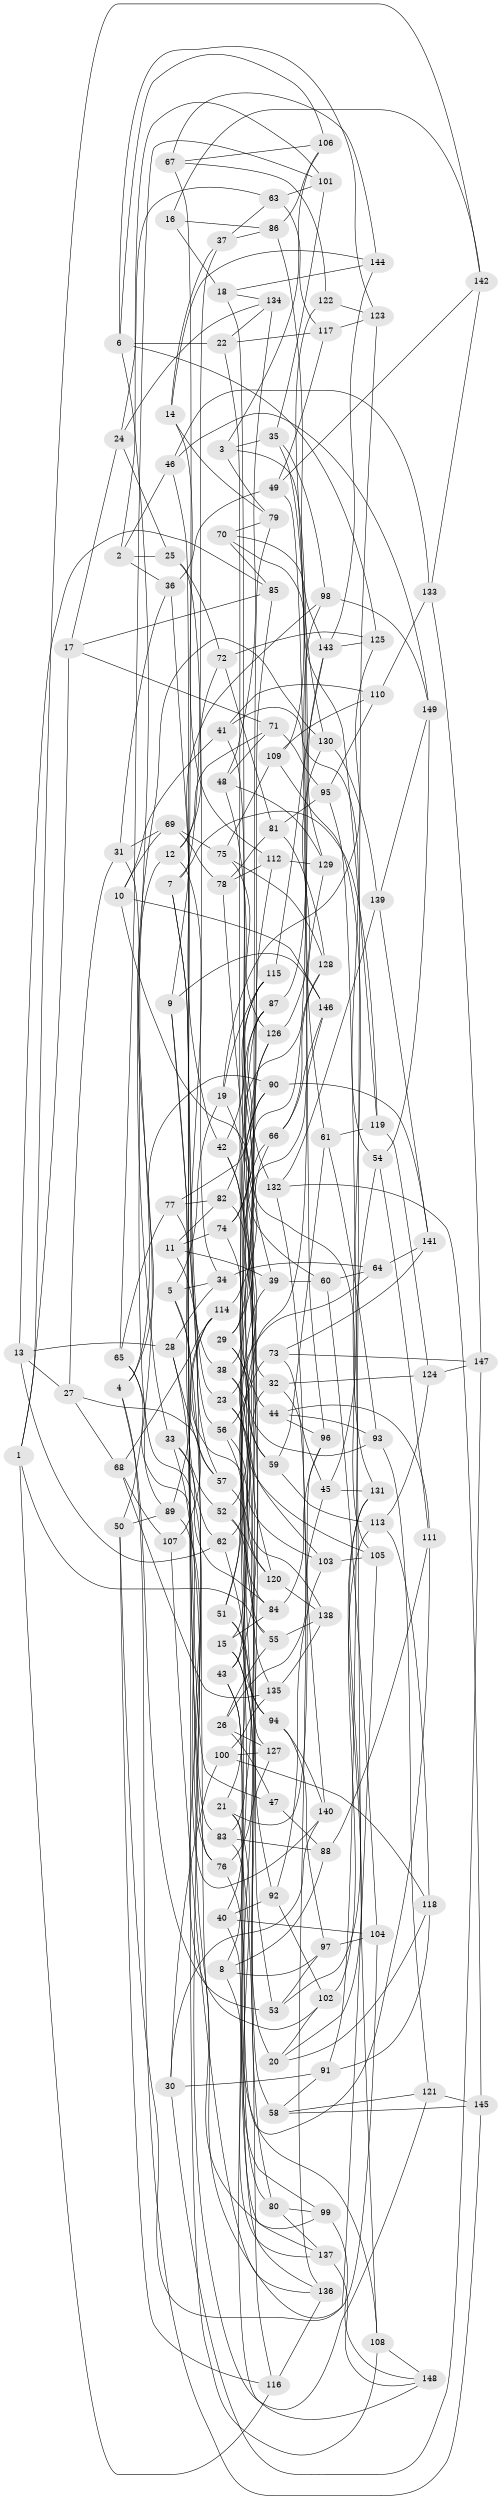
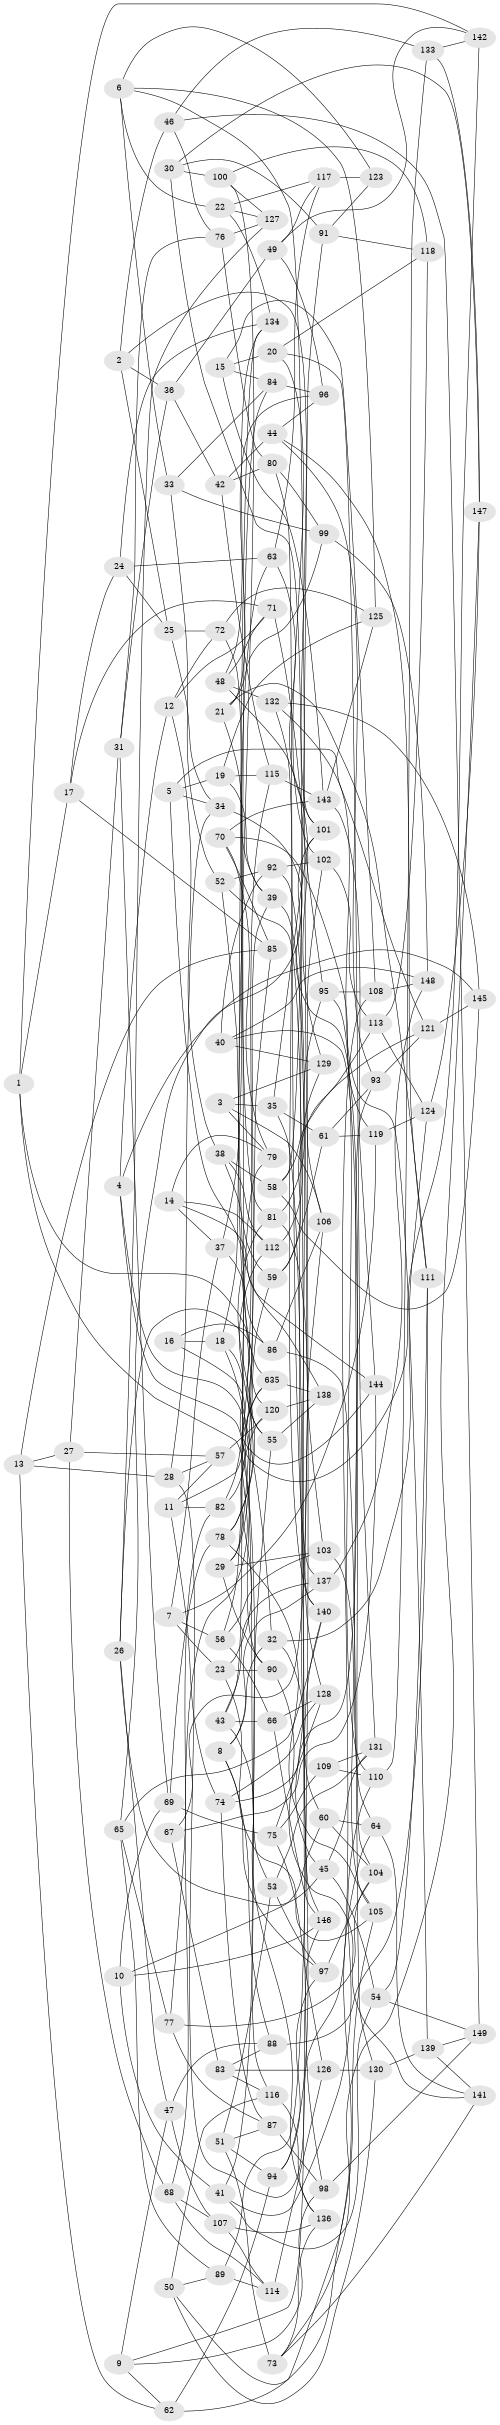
(326, 301) -> none
(274, 1691) -> (272, 1381)
none -> (186, 2171)
